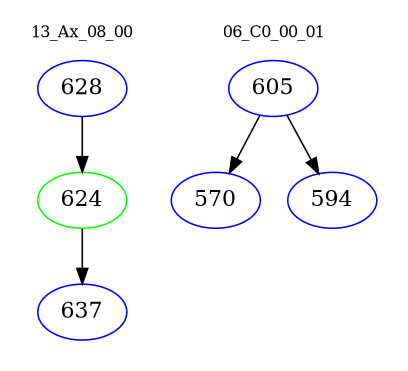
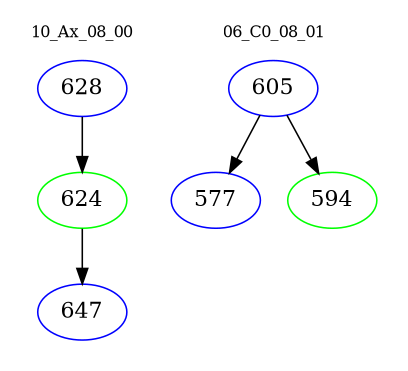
(82, 33) -> (82, 33)
(274, 33) -> (274, 33)
(216, 200) -> (216, 200)
(332, 200) -> (332, 200)
(82, 312) -> (82, 312)
